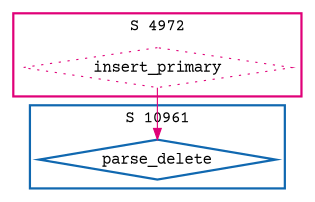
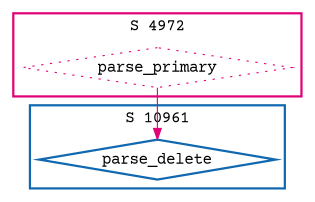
(157, 68) -> (157, 68)
